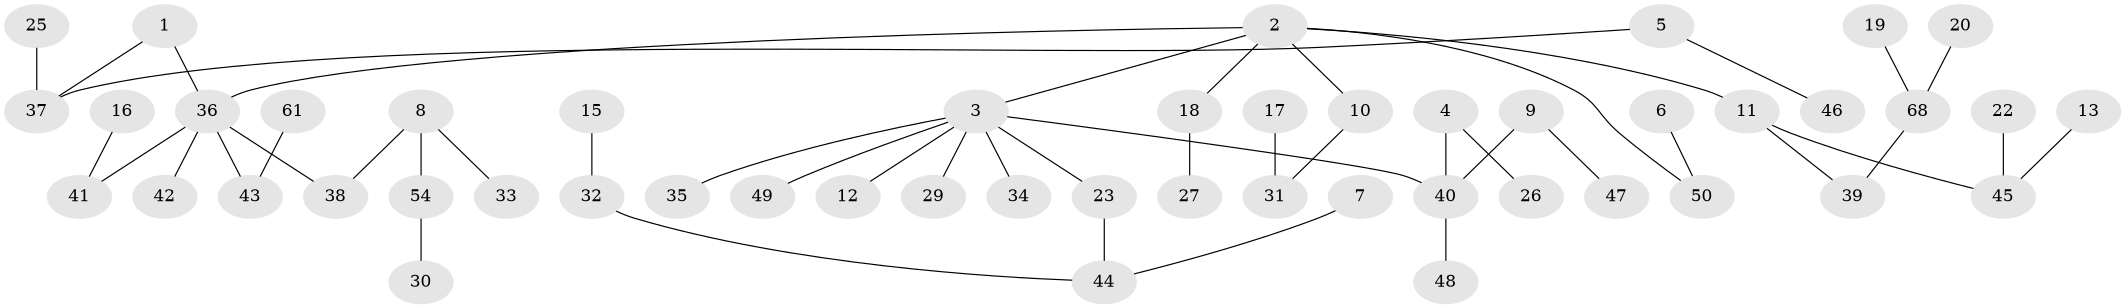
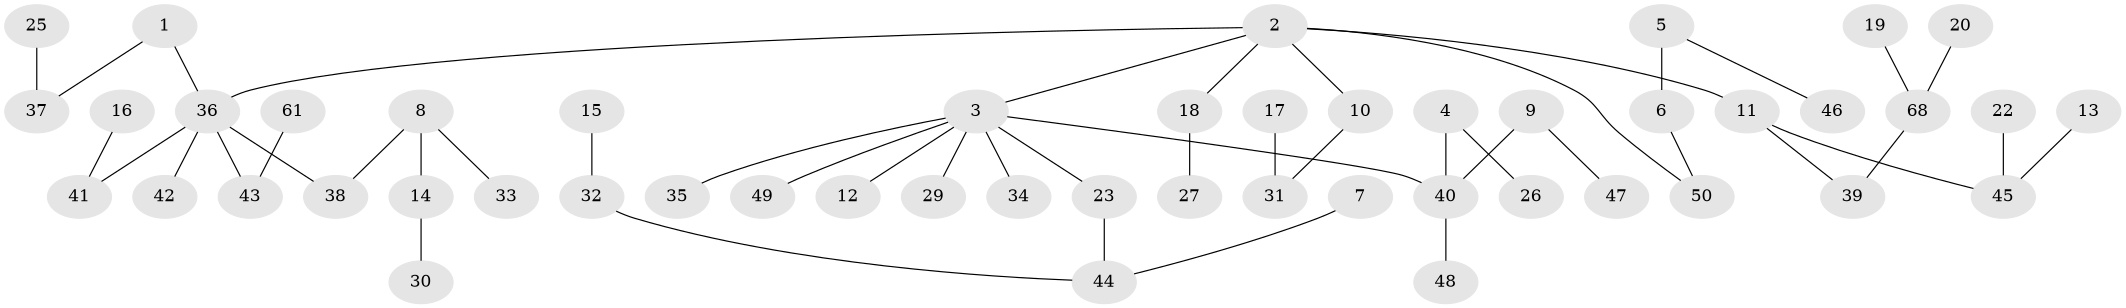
(844, 49) -> (1662, 69)
(421, 197) -> (421, 197)
